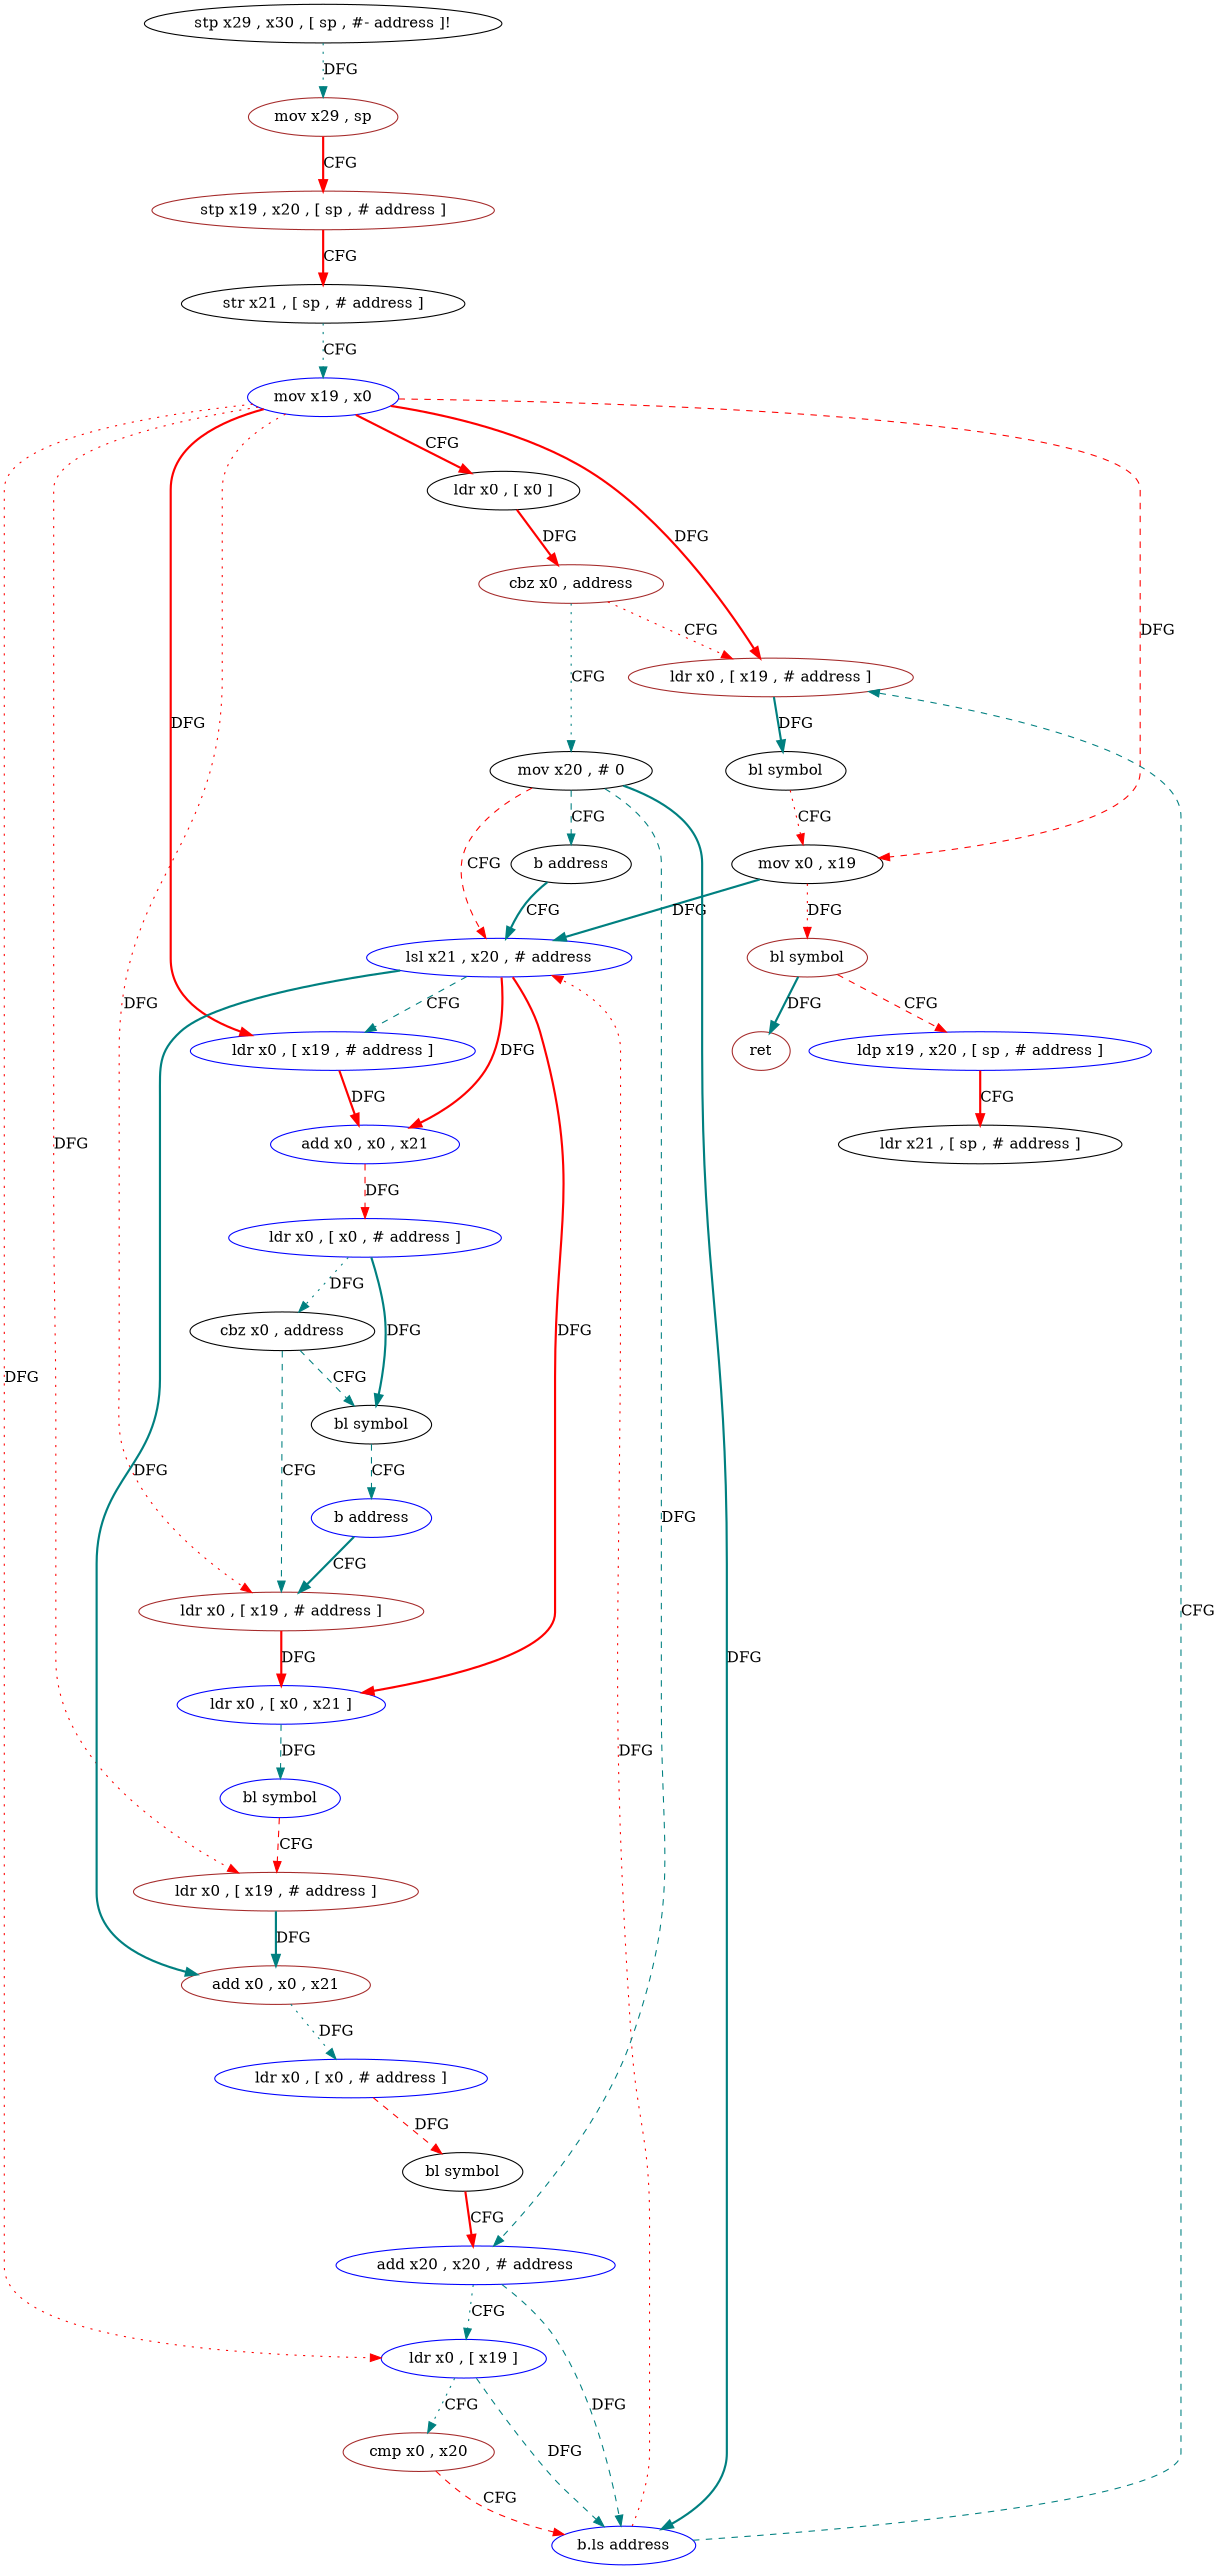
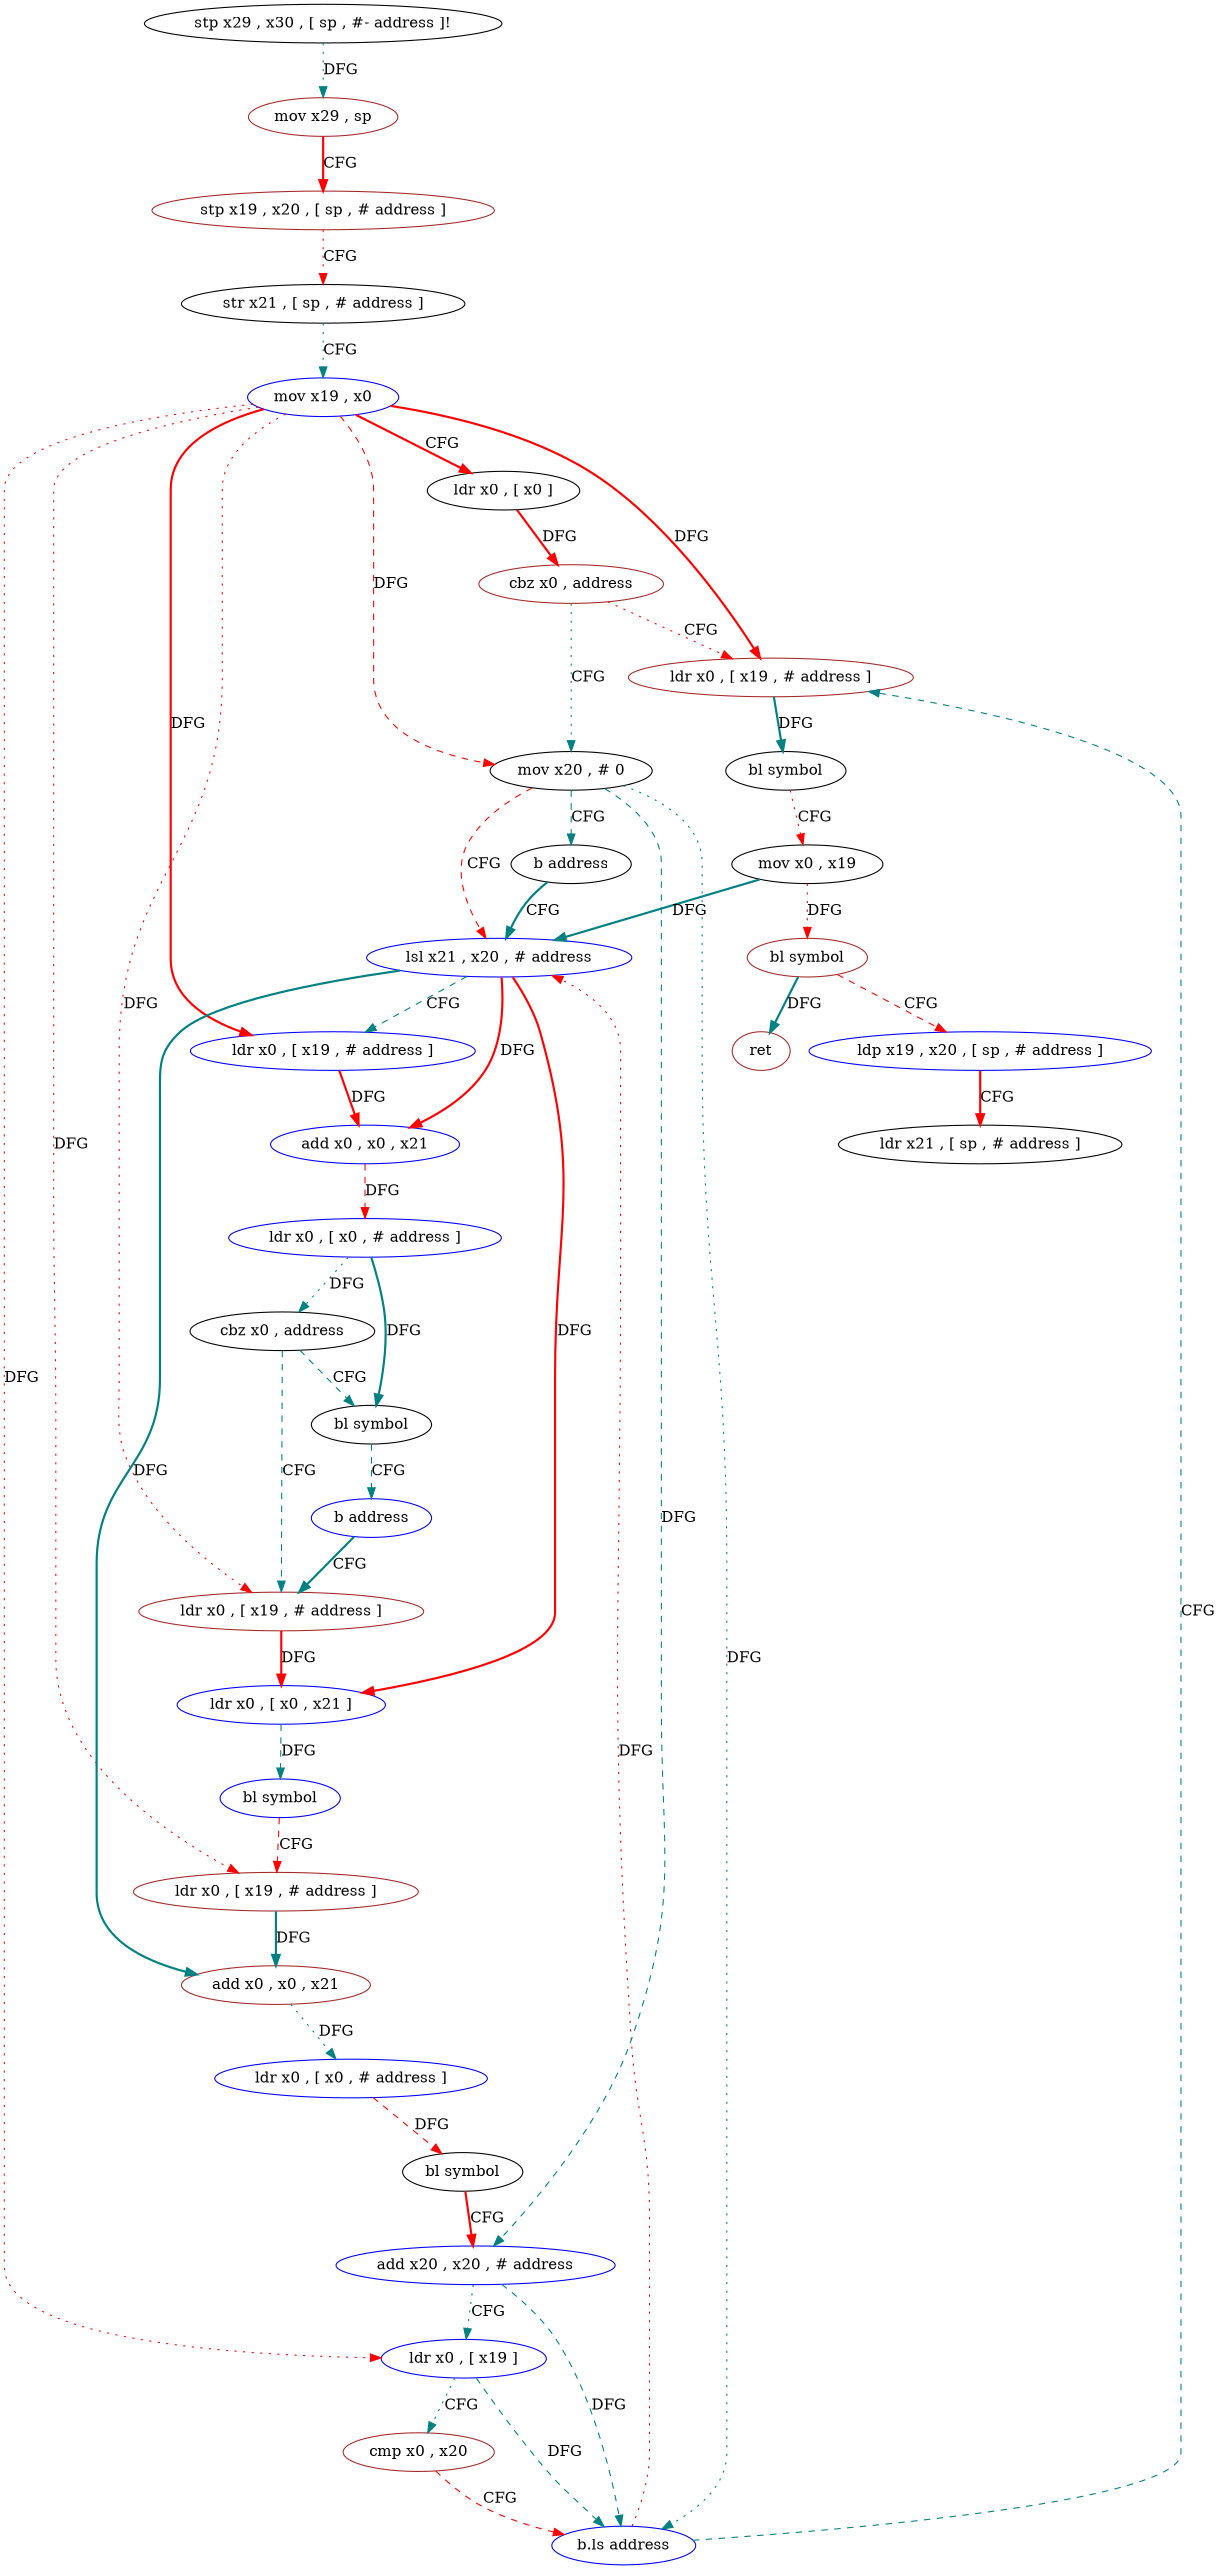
(323, 252) -> (323, 252)
(1054, 445) -> (374, 618)
(727, 1646) -> (727, 1646)
